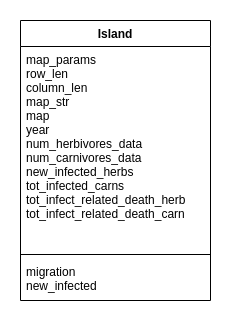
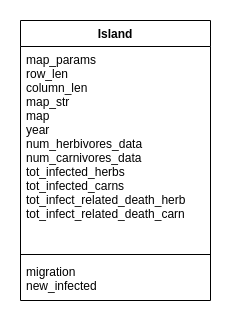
(60, 60) -> (60, 60)
